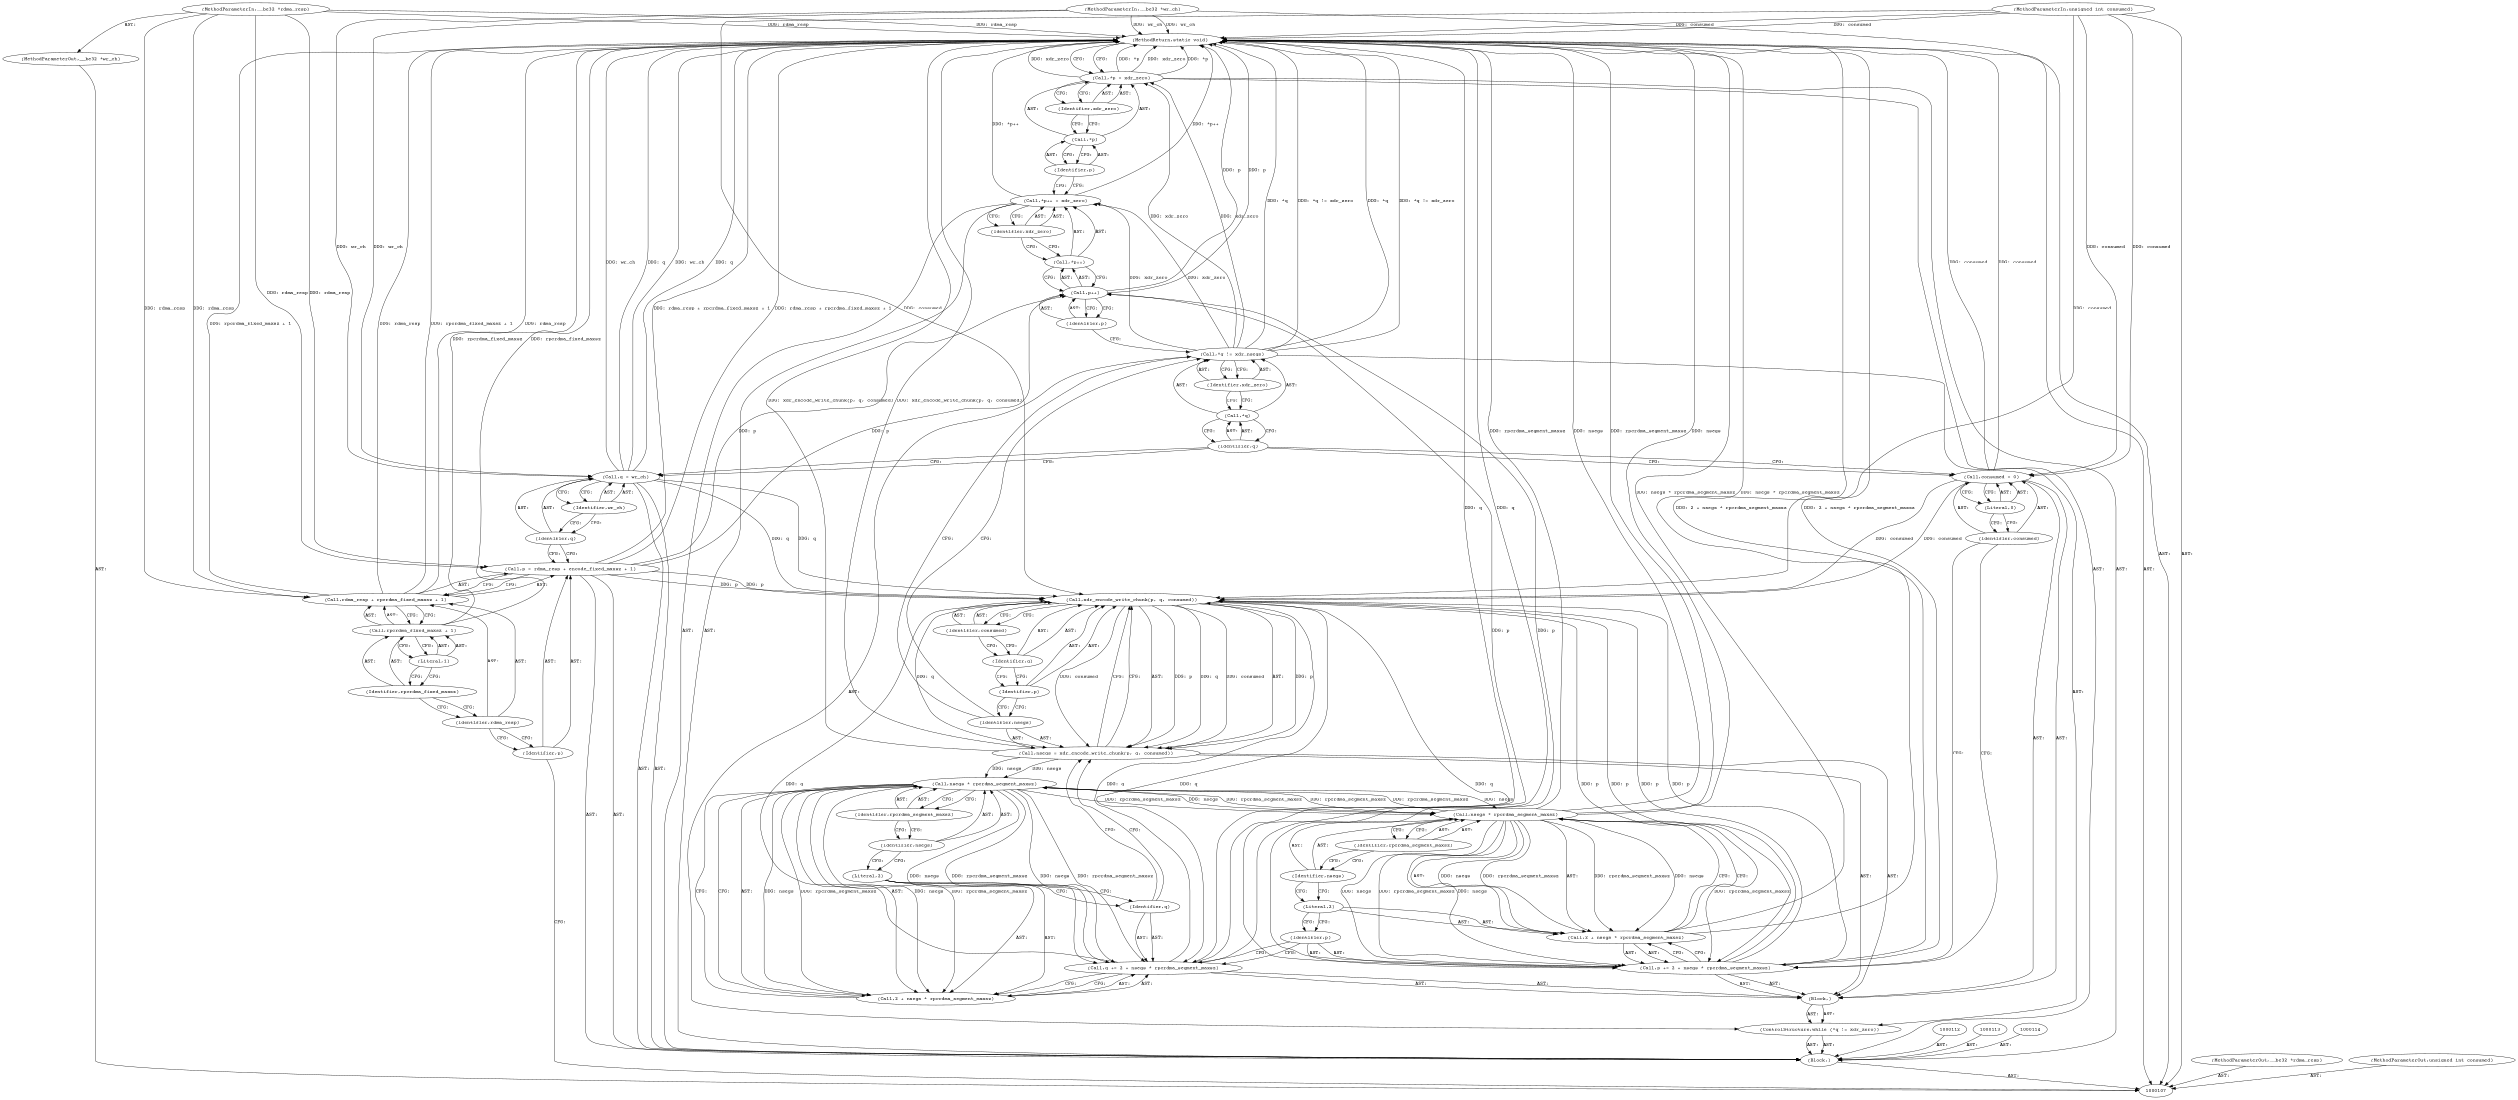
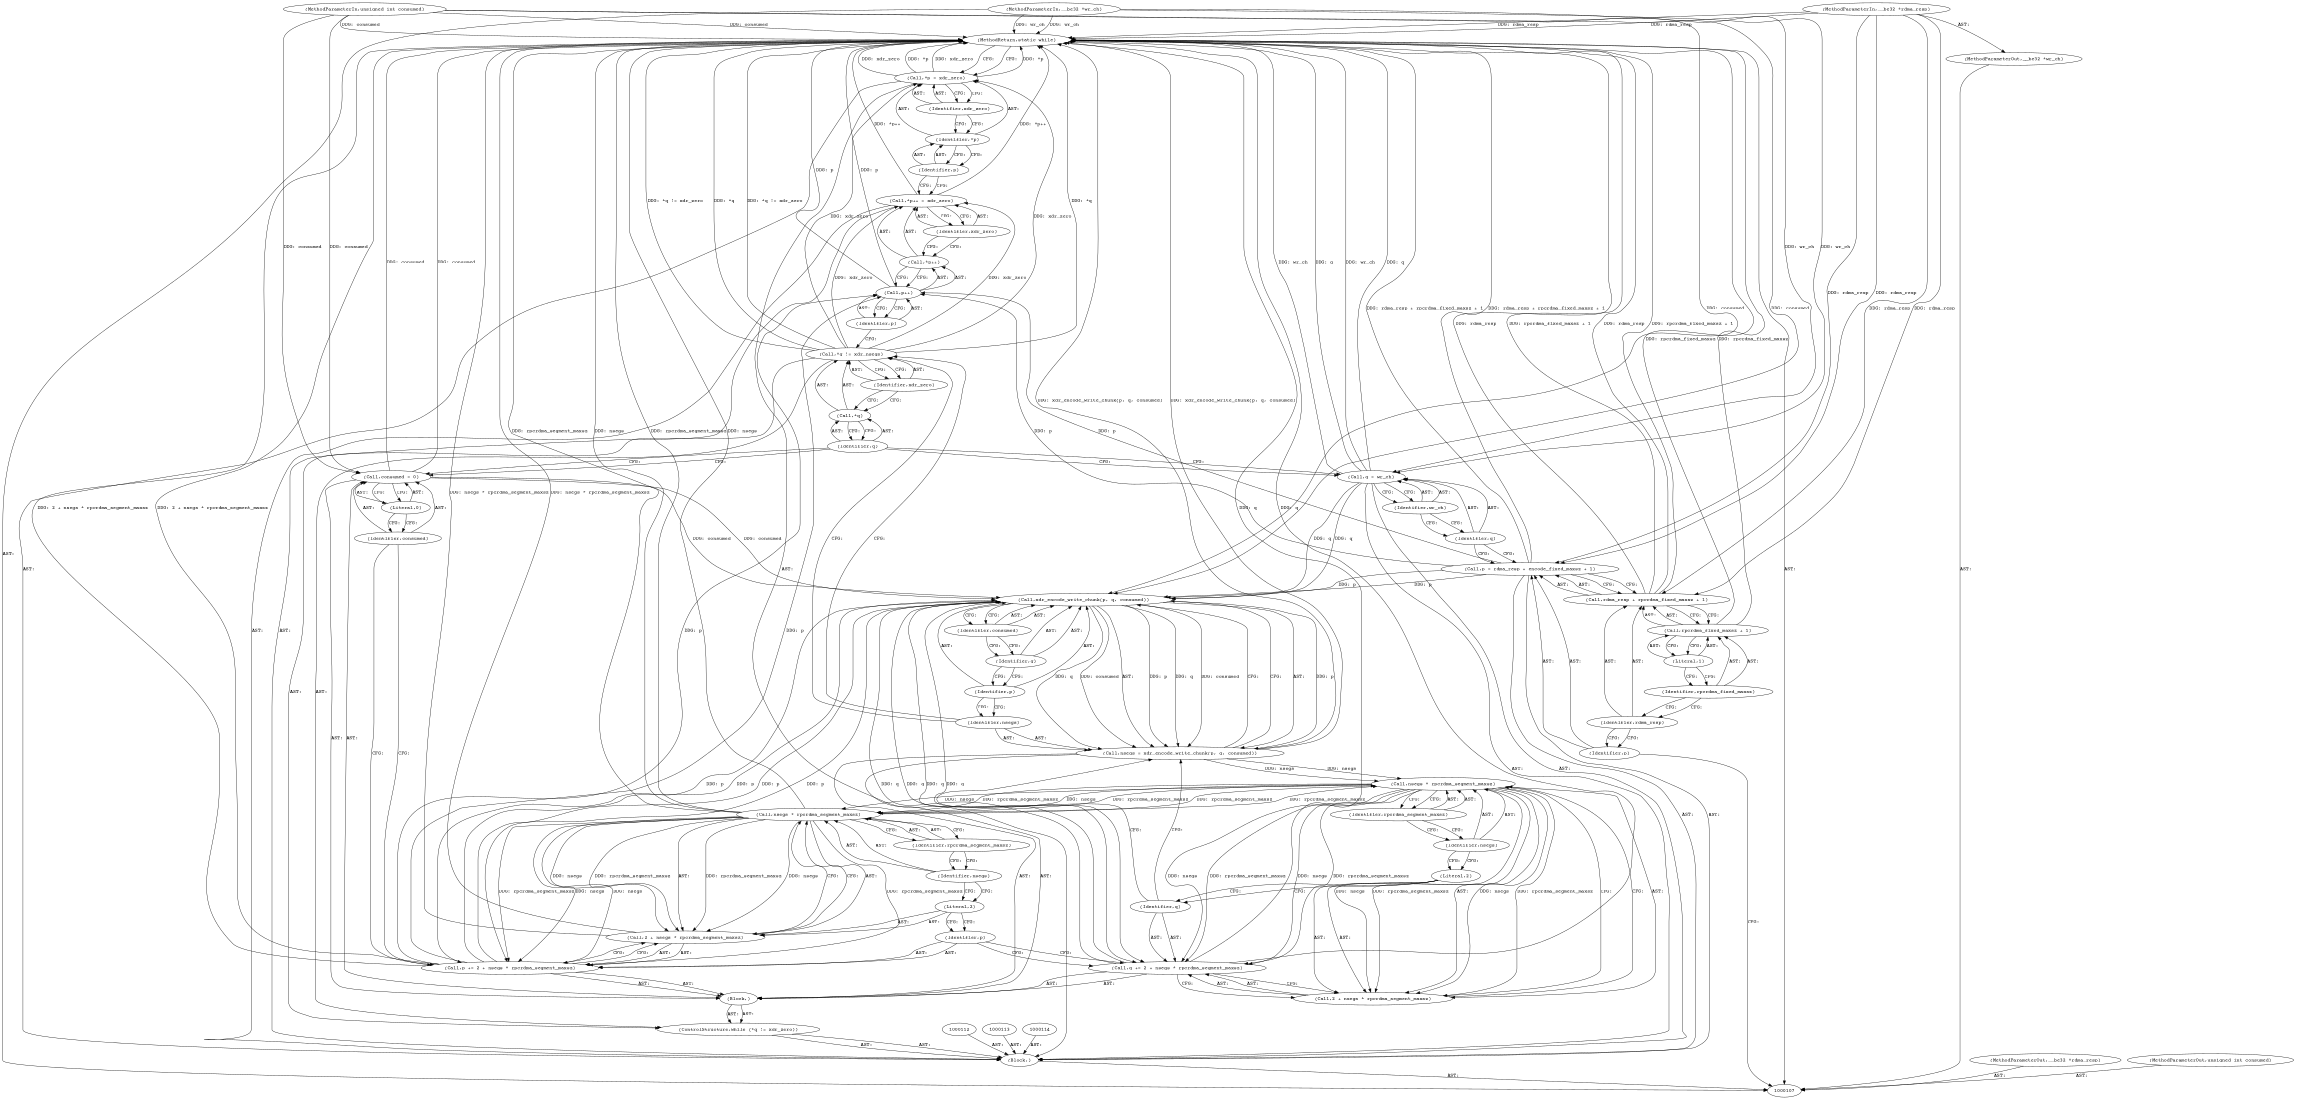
(1170, 40) -> (1017, 40)
(1085, 139) -> (957, 139)
(2182, 530) -> none
